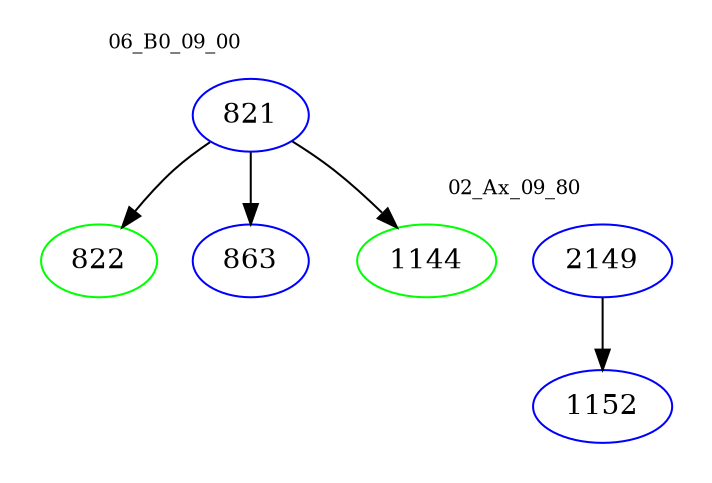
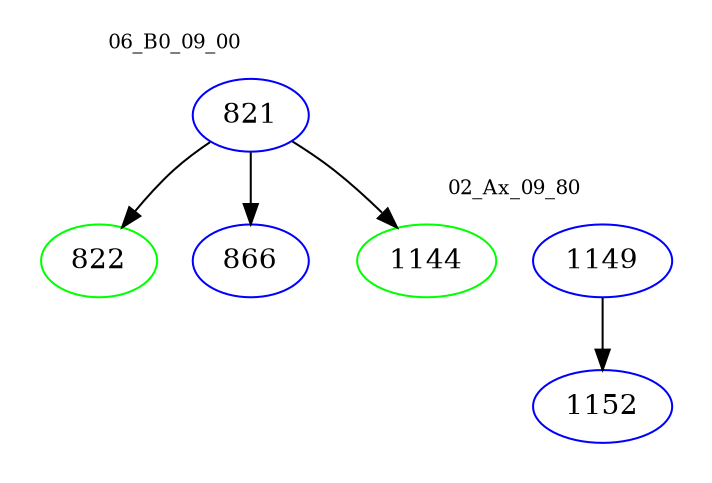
(251, 261) -> (251, 261)
(603, 261) -> (603, 261)
